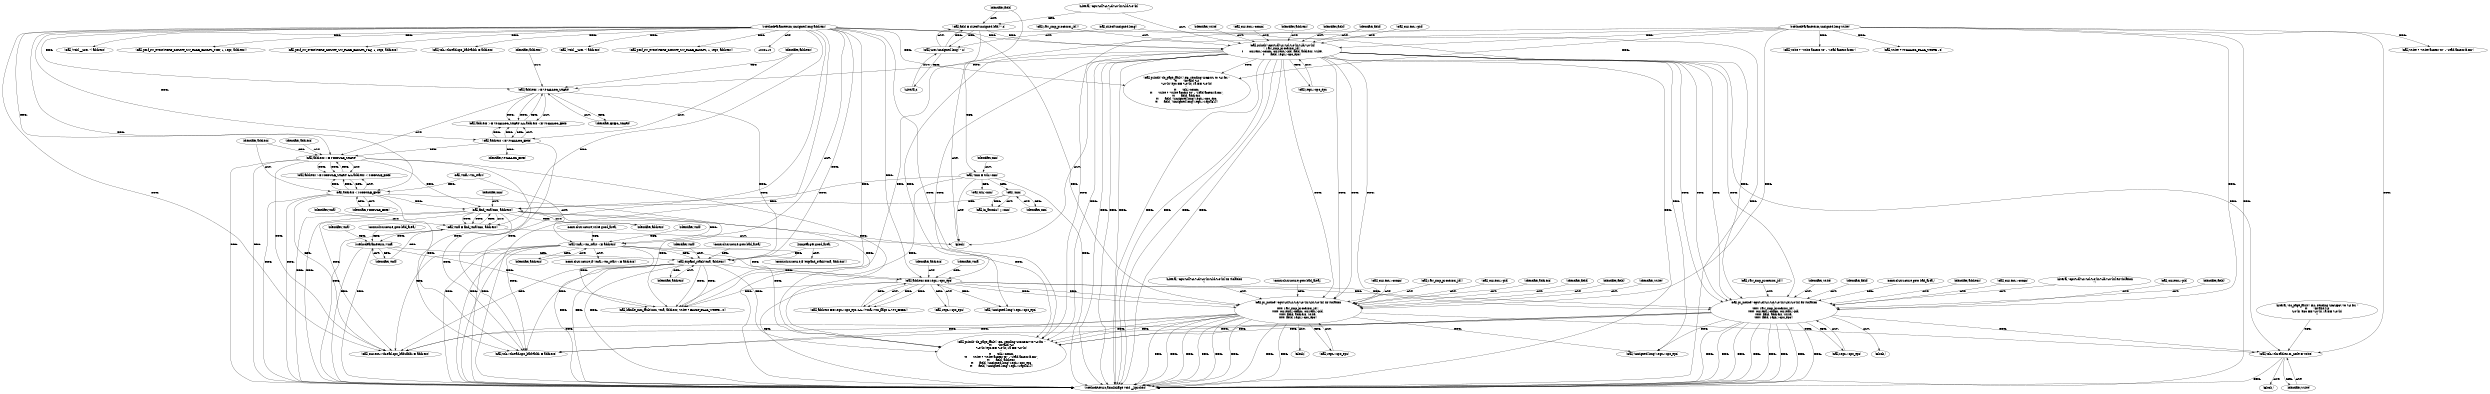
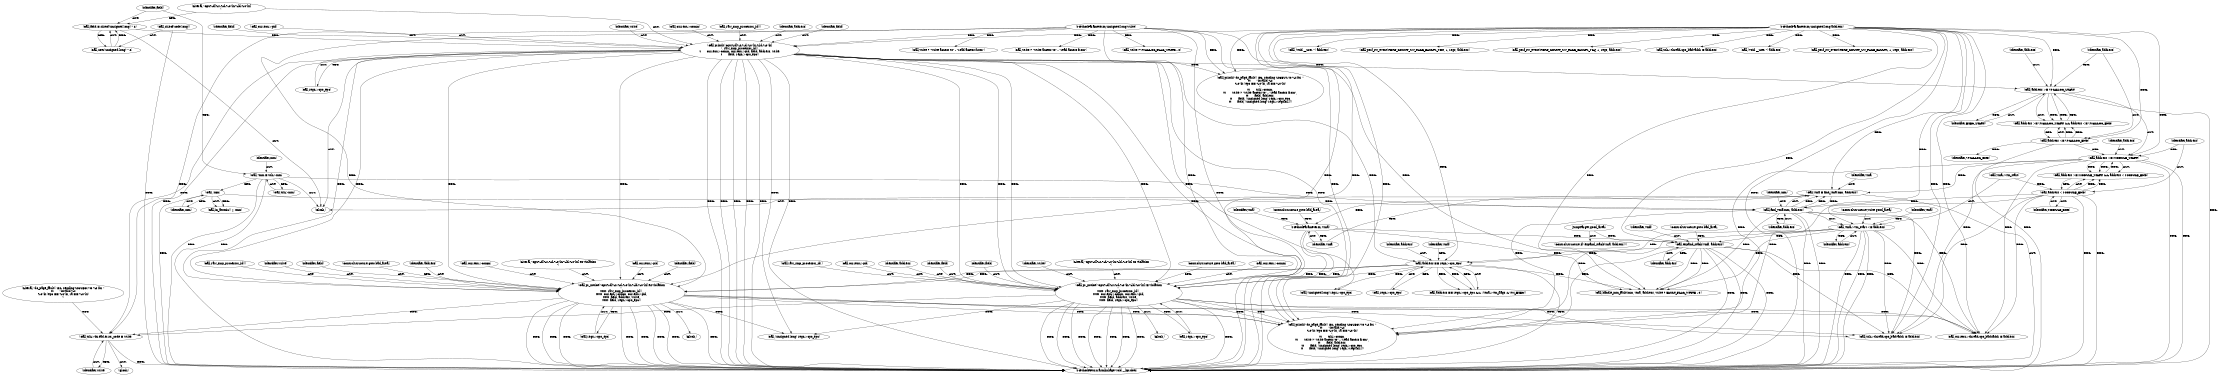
(979, 27) -> (110, 27)
(1118, 27) -> (174, 27)
(765, 50) -> none
(32, 52) -> none
(911, 90) -> none
(747, 123) -> (2161, 363)
(828, 158) -> (1923, 150)
(420, 181) -> (1969, 167)
none -> (270, 186)
(362, 202) -> (2054, 202)
(972, 202) -> (1330, 202)
(492, 219) -> (1834, 202)
(714, 227) -> (1833, 219)
(596, 236) -> (1868, 219)
(308, 253) -> (2020, 245)
(544, 253) -> (1578, 236)
(600, 262) -> none
(756, 262) -> (1654, 245)
(337, 281) -> (2033, 253)
(420, 281) -> (1921, 264)
none -> (515, 370)
